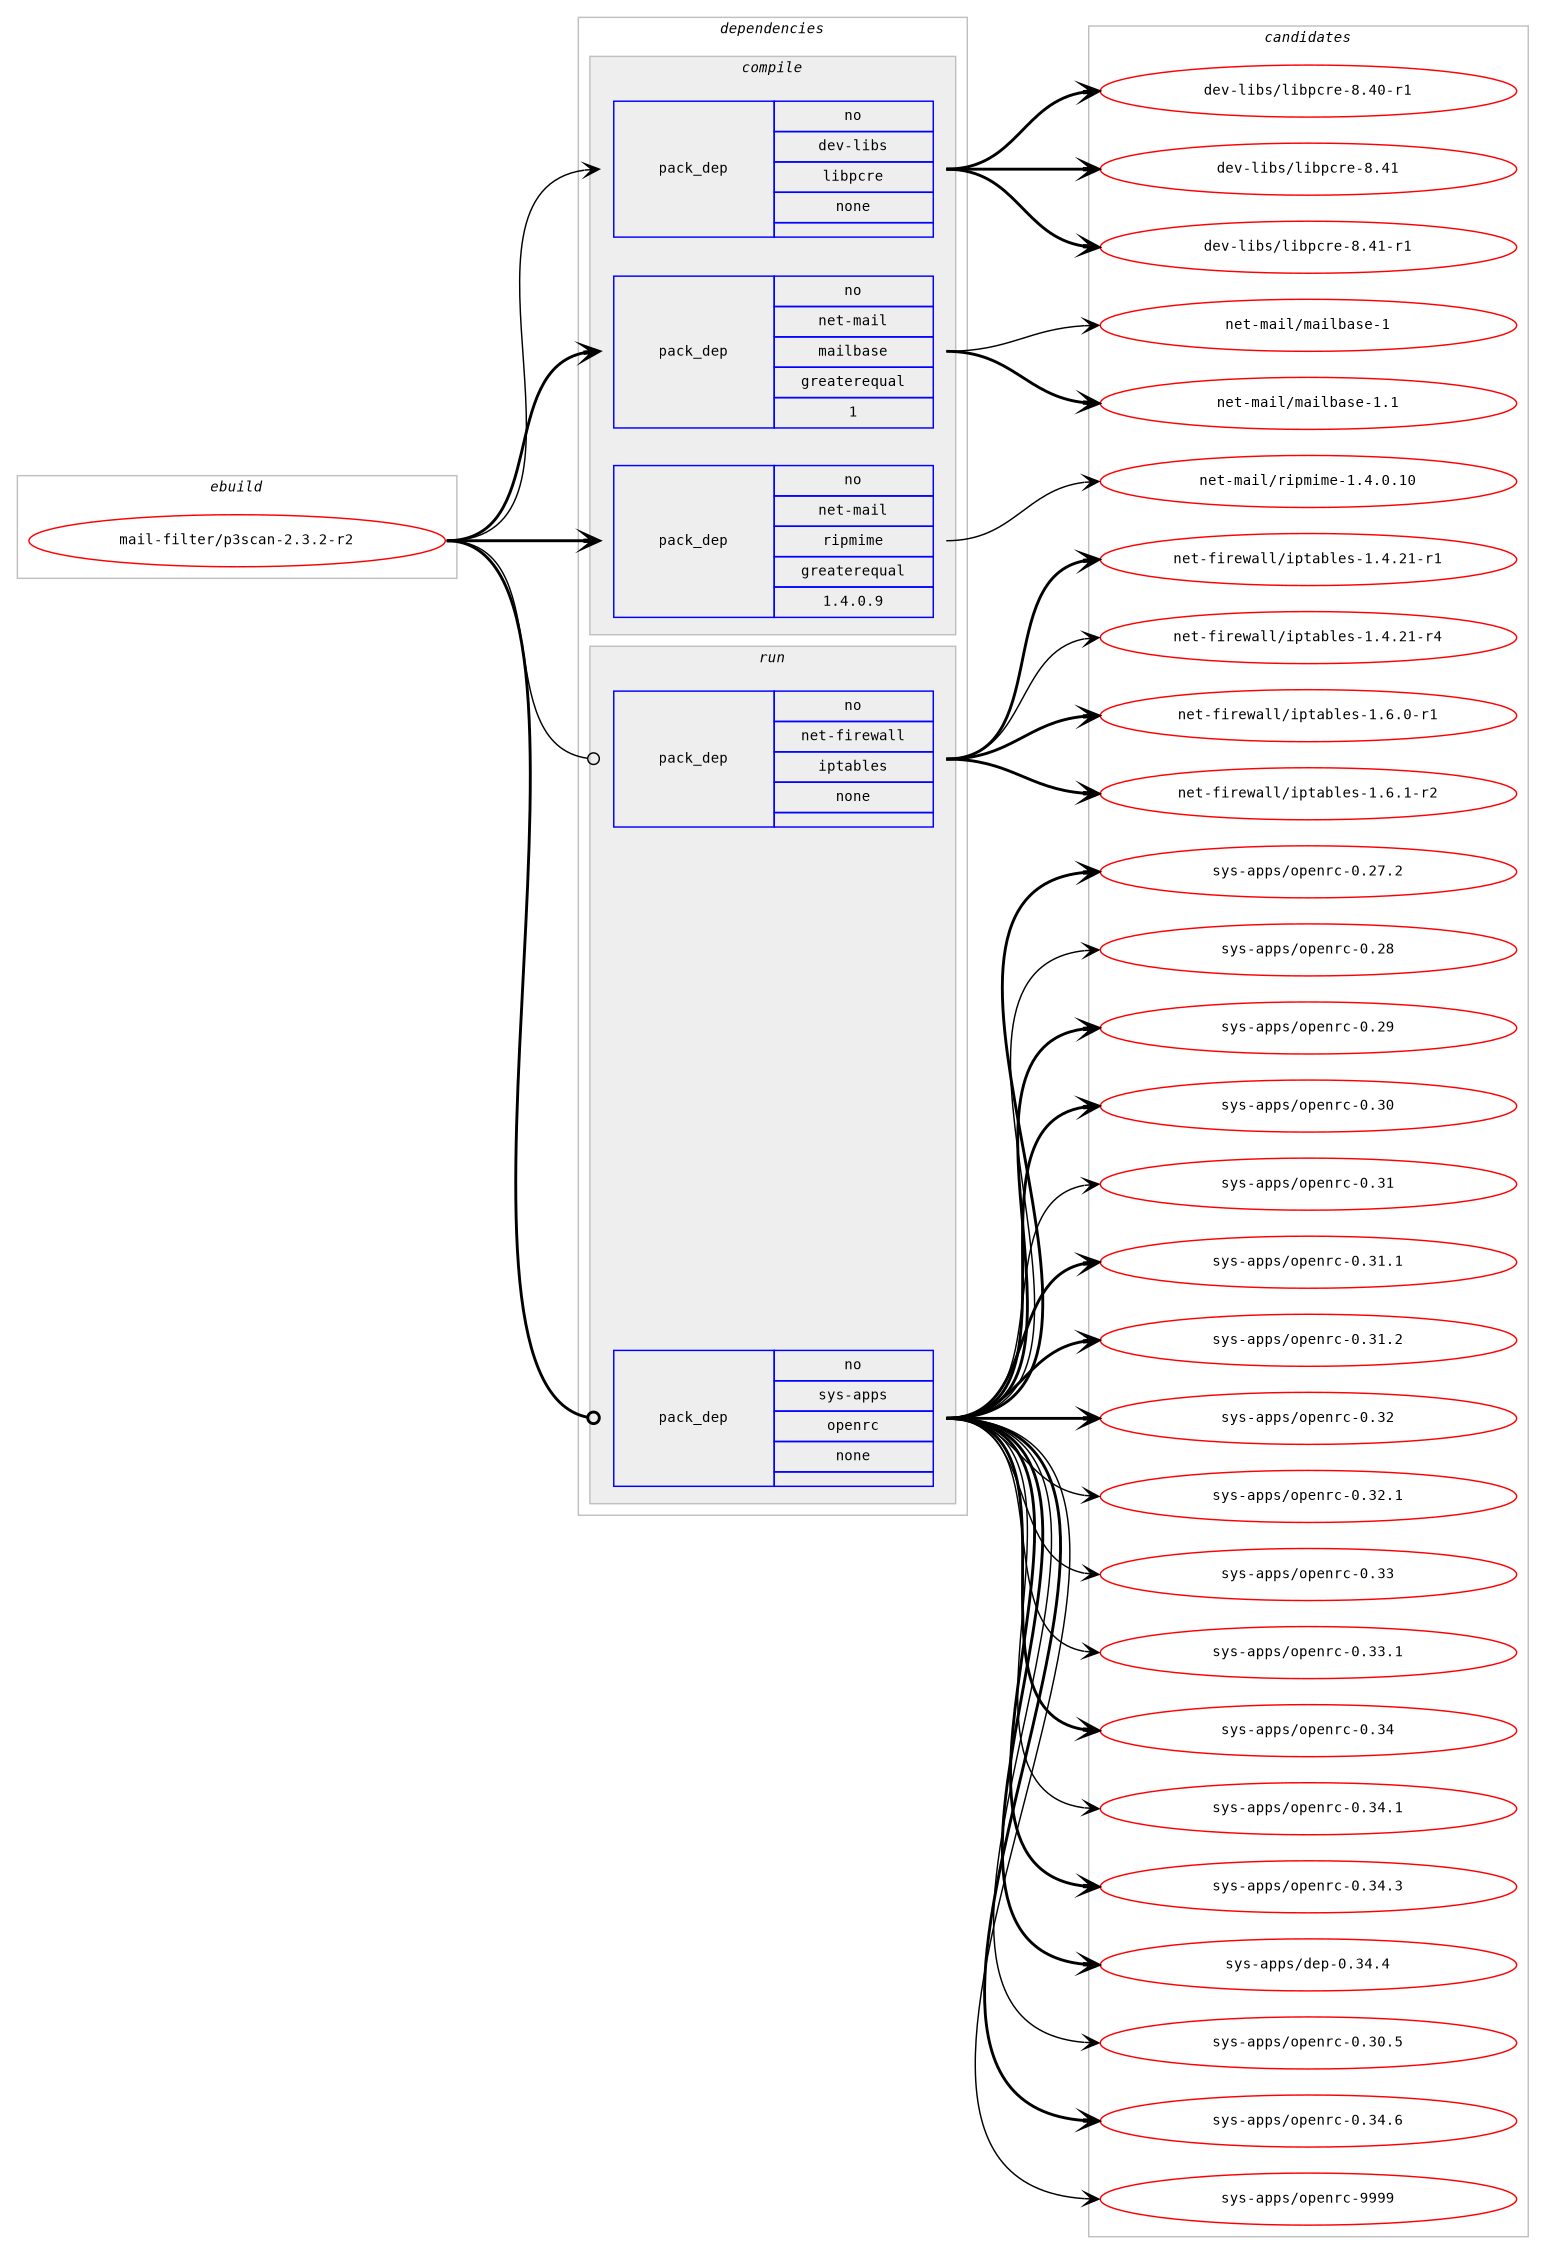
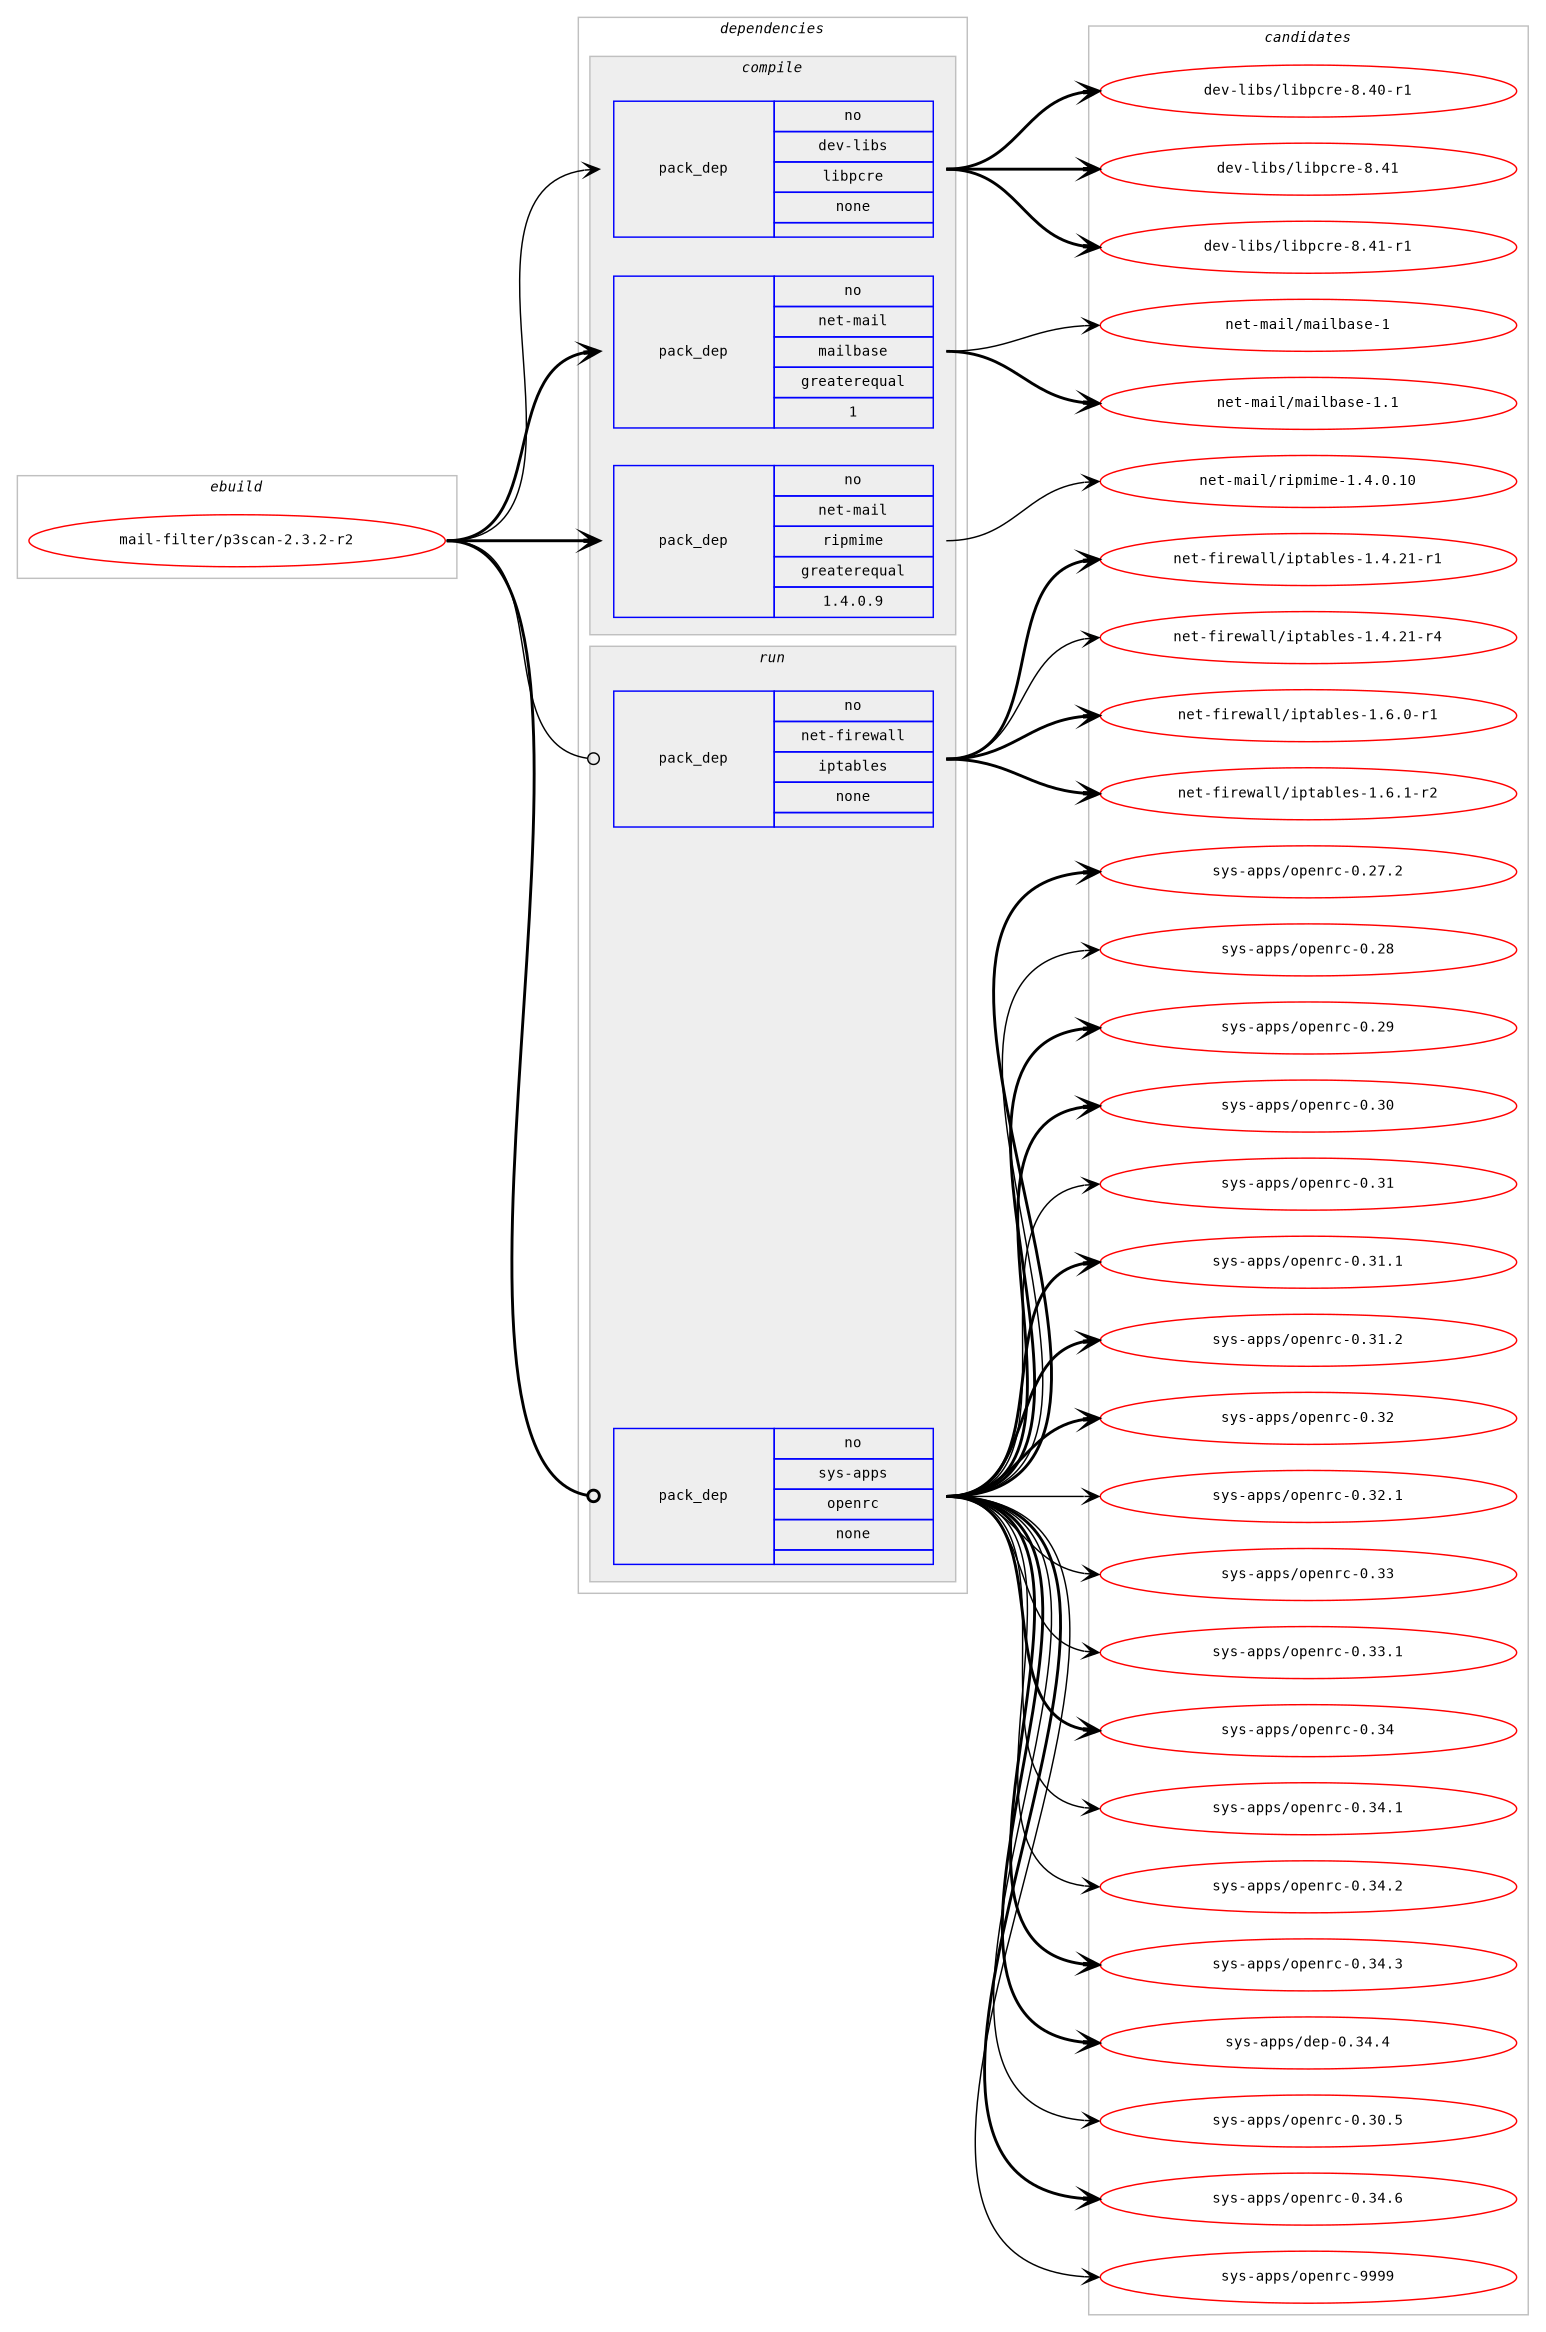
none -> (1308, 1887)
